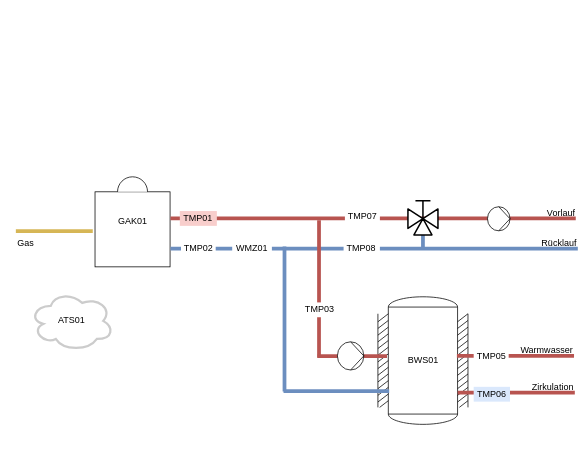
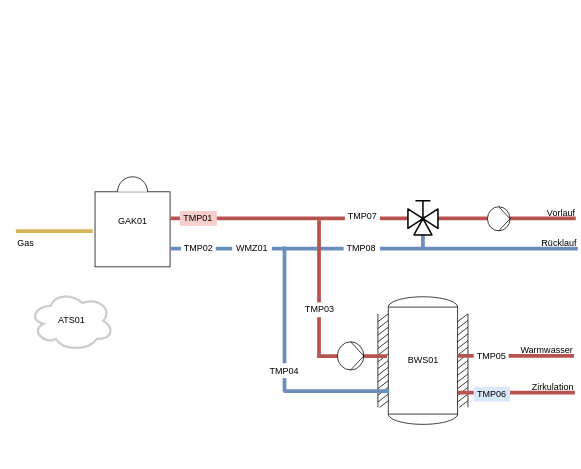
none -> (284, 371)
